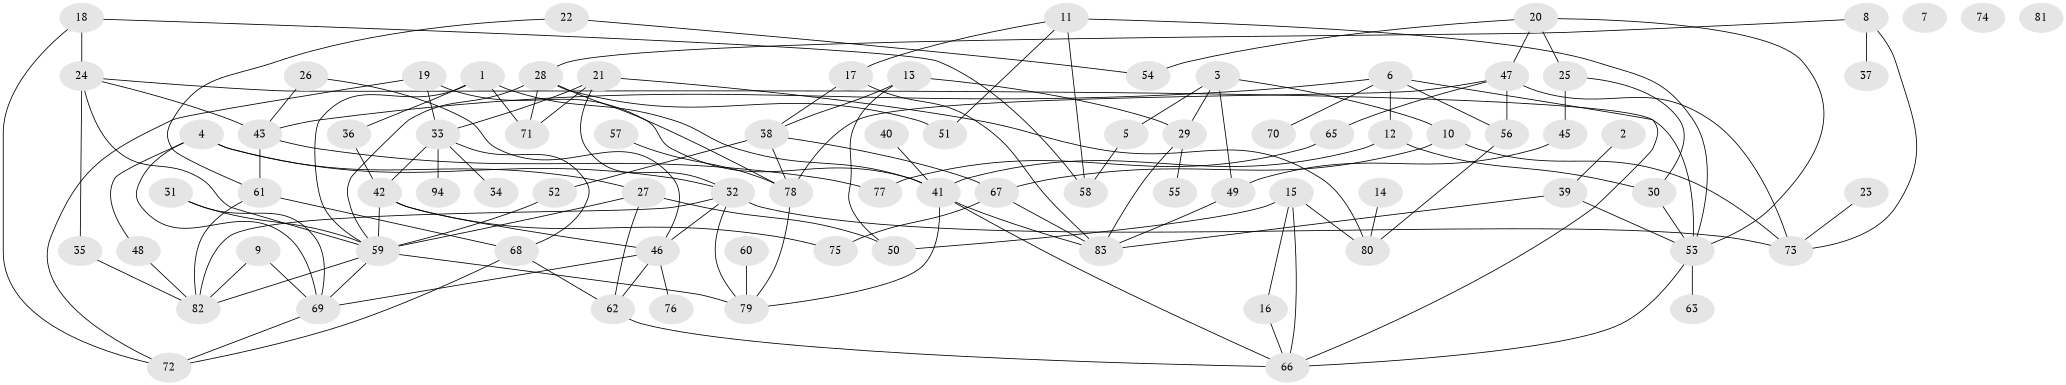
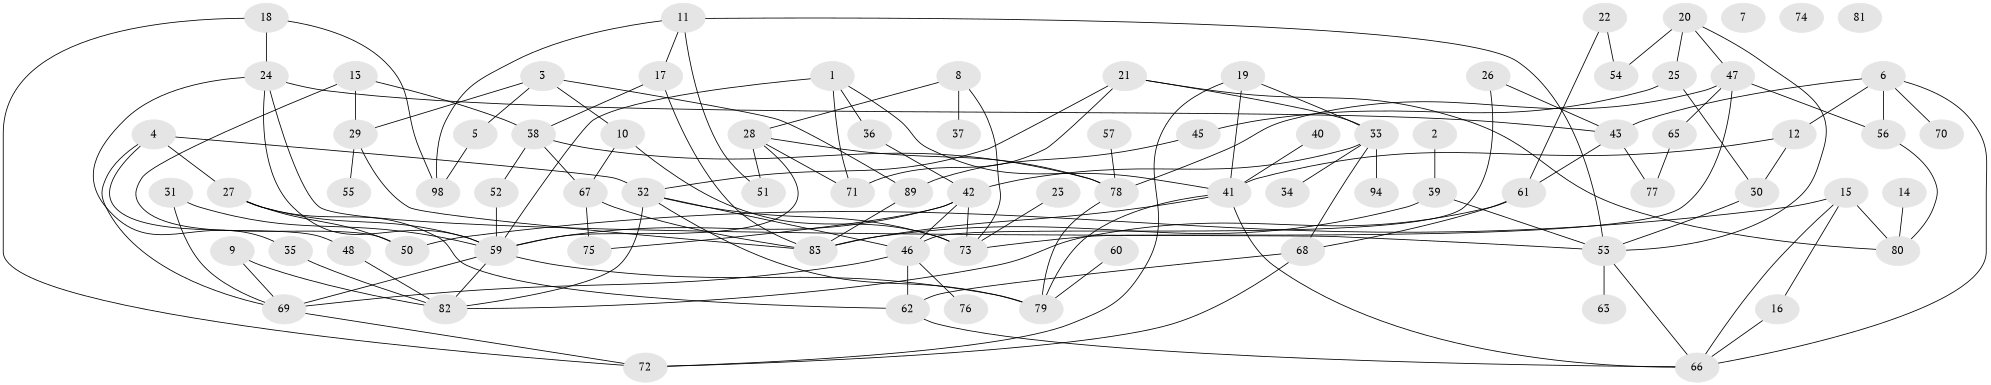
(1086, 193) -> (438, 193)
(1233, 193) -> (911, 193)
none -> (968, 219)
